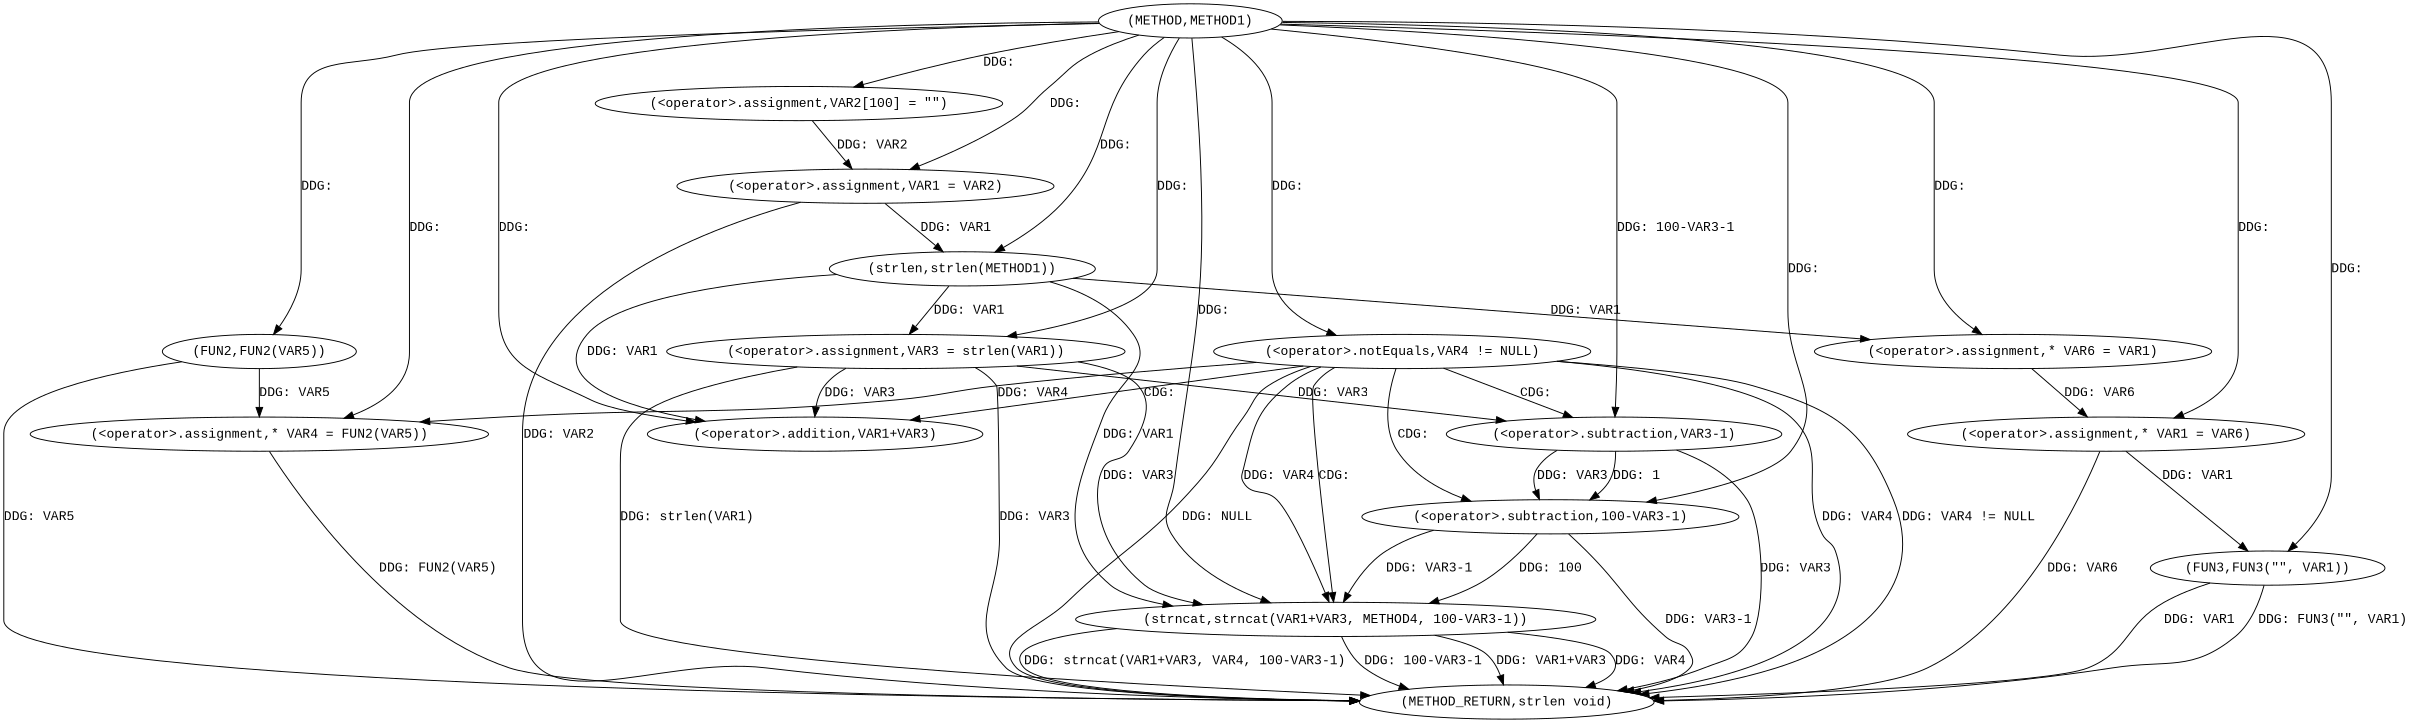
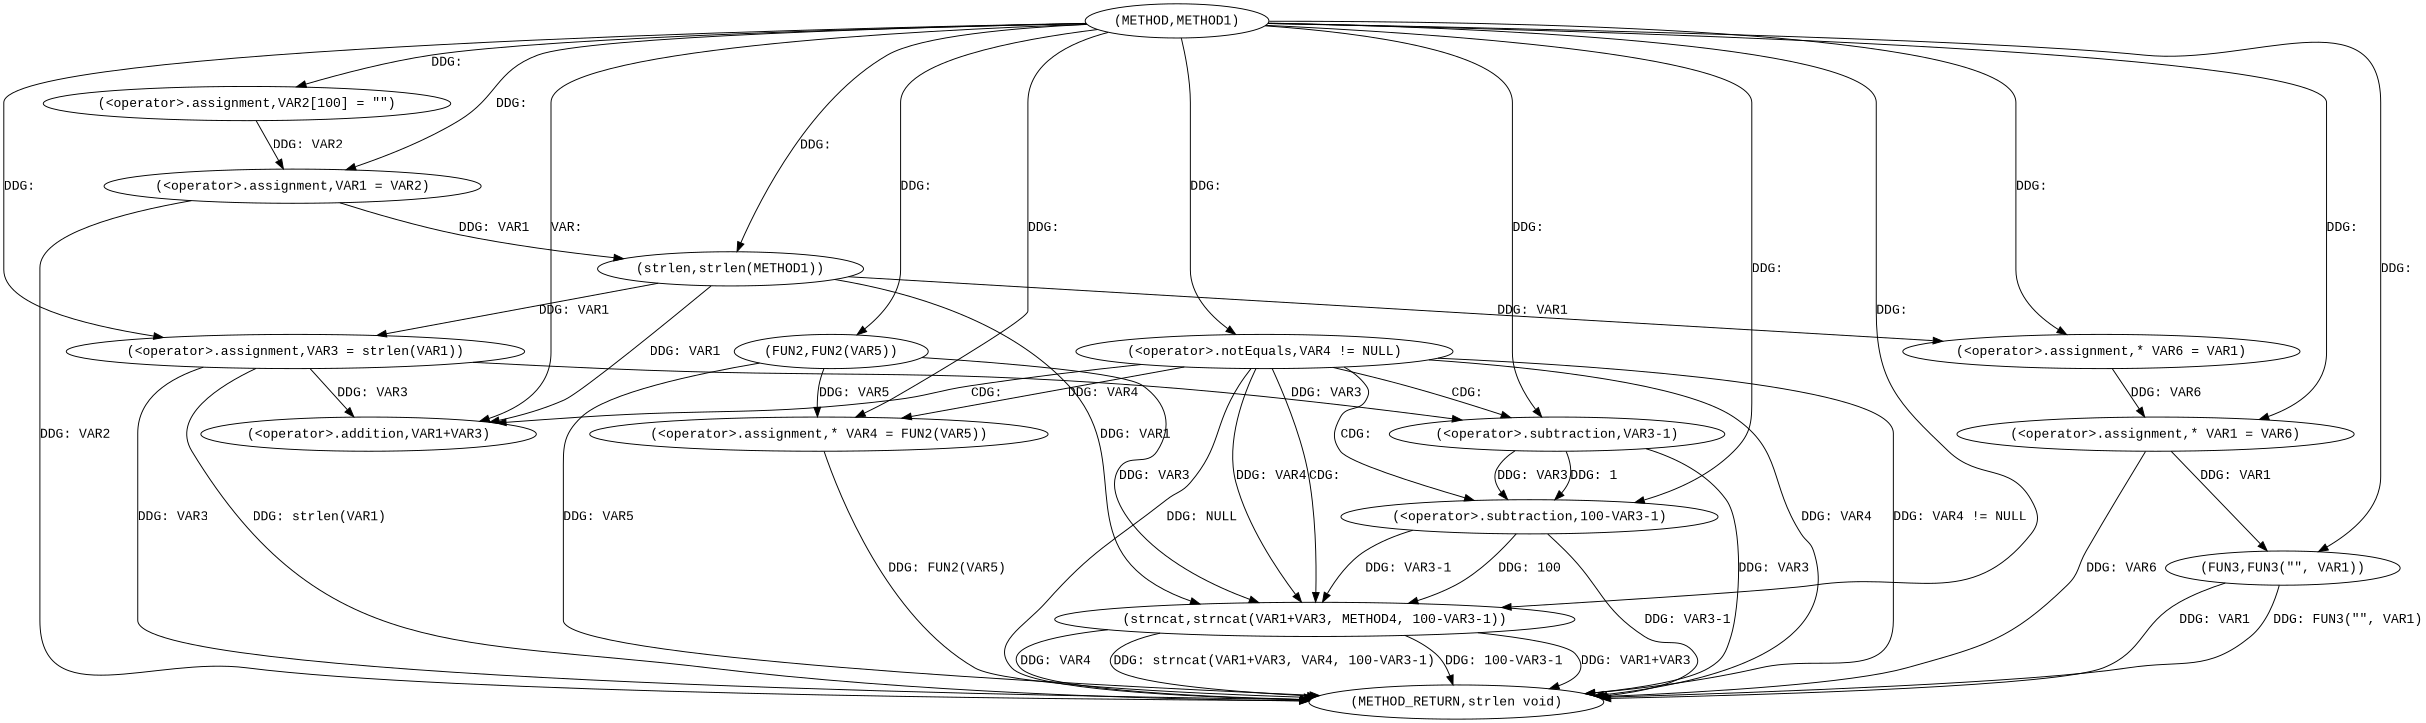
(519, 228) -> (571, 228)
(1676, 228) -> (1532, 228)
(1100, 476) -> (1166, 427)
